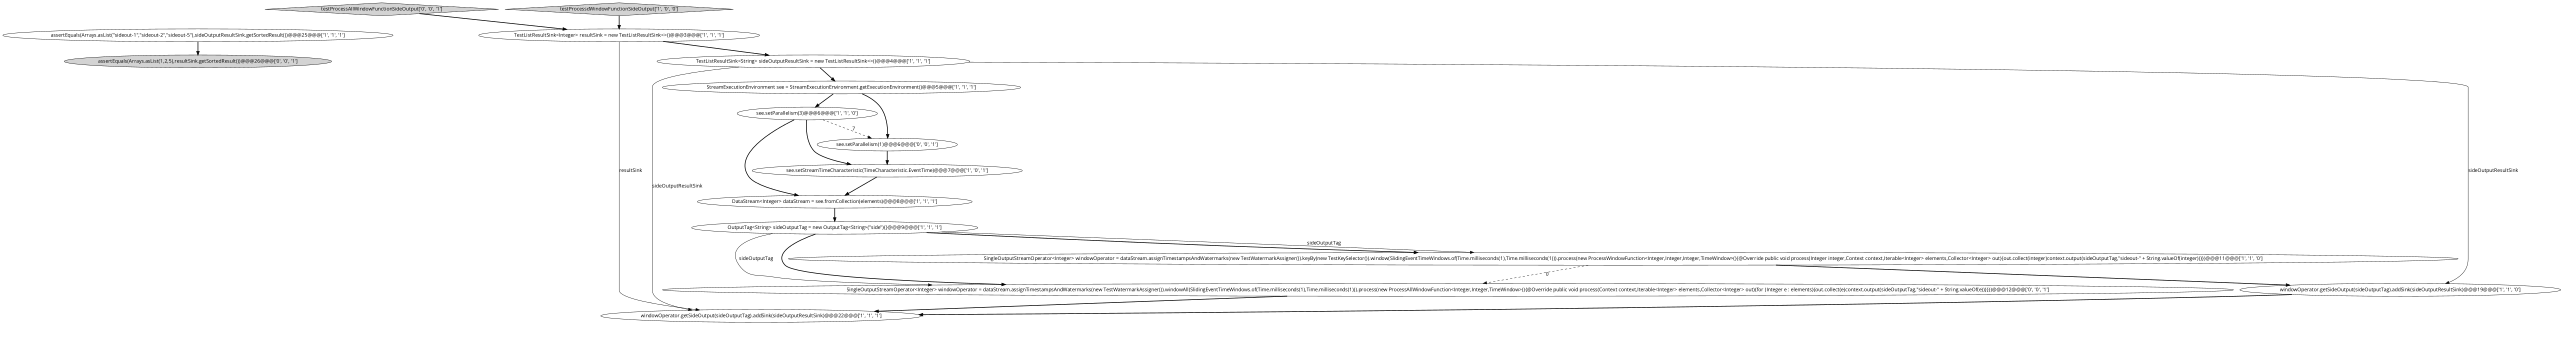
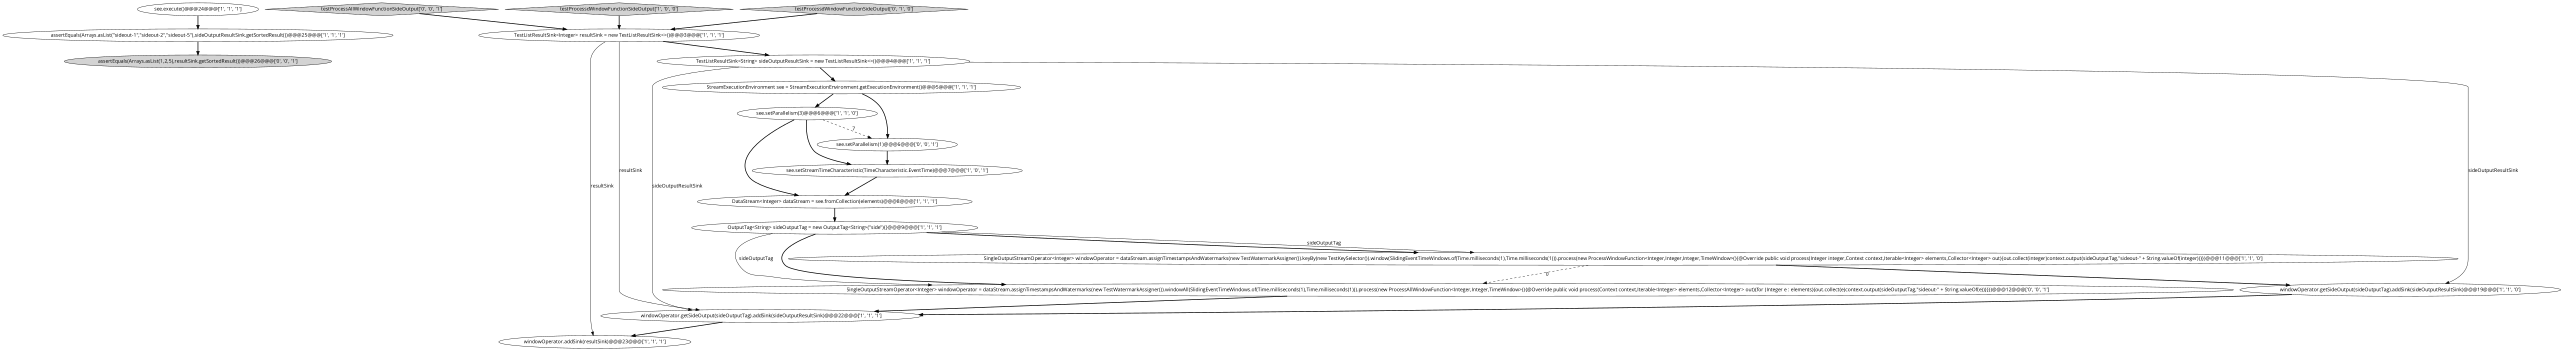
none -> (198, 9)
none -> (854, 9)
none -> (595, 342)
